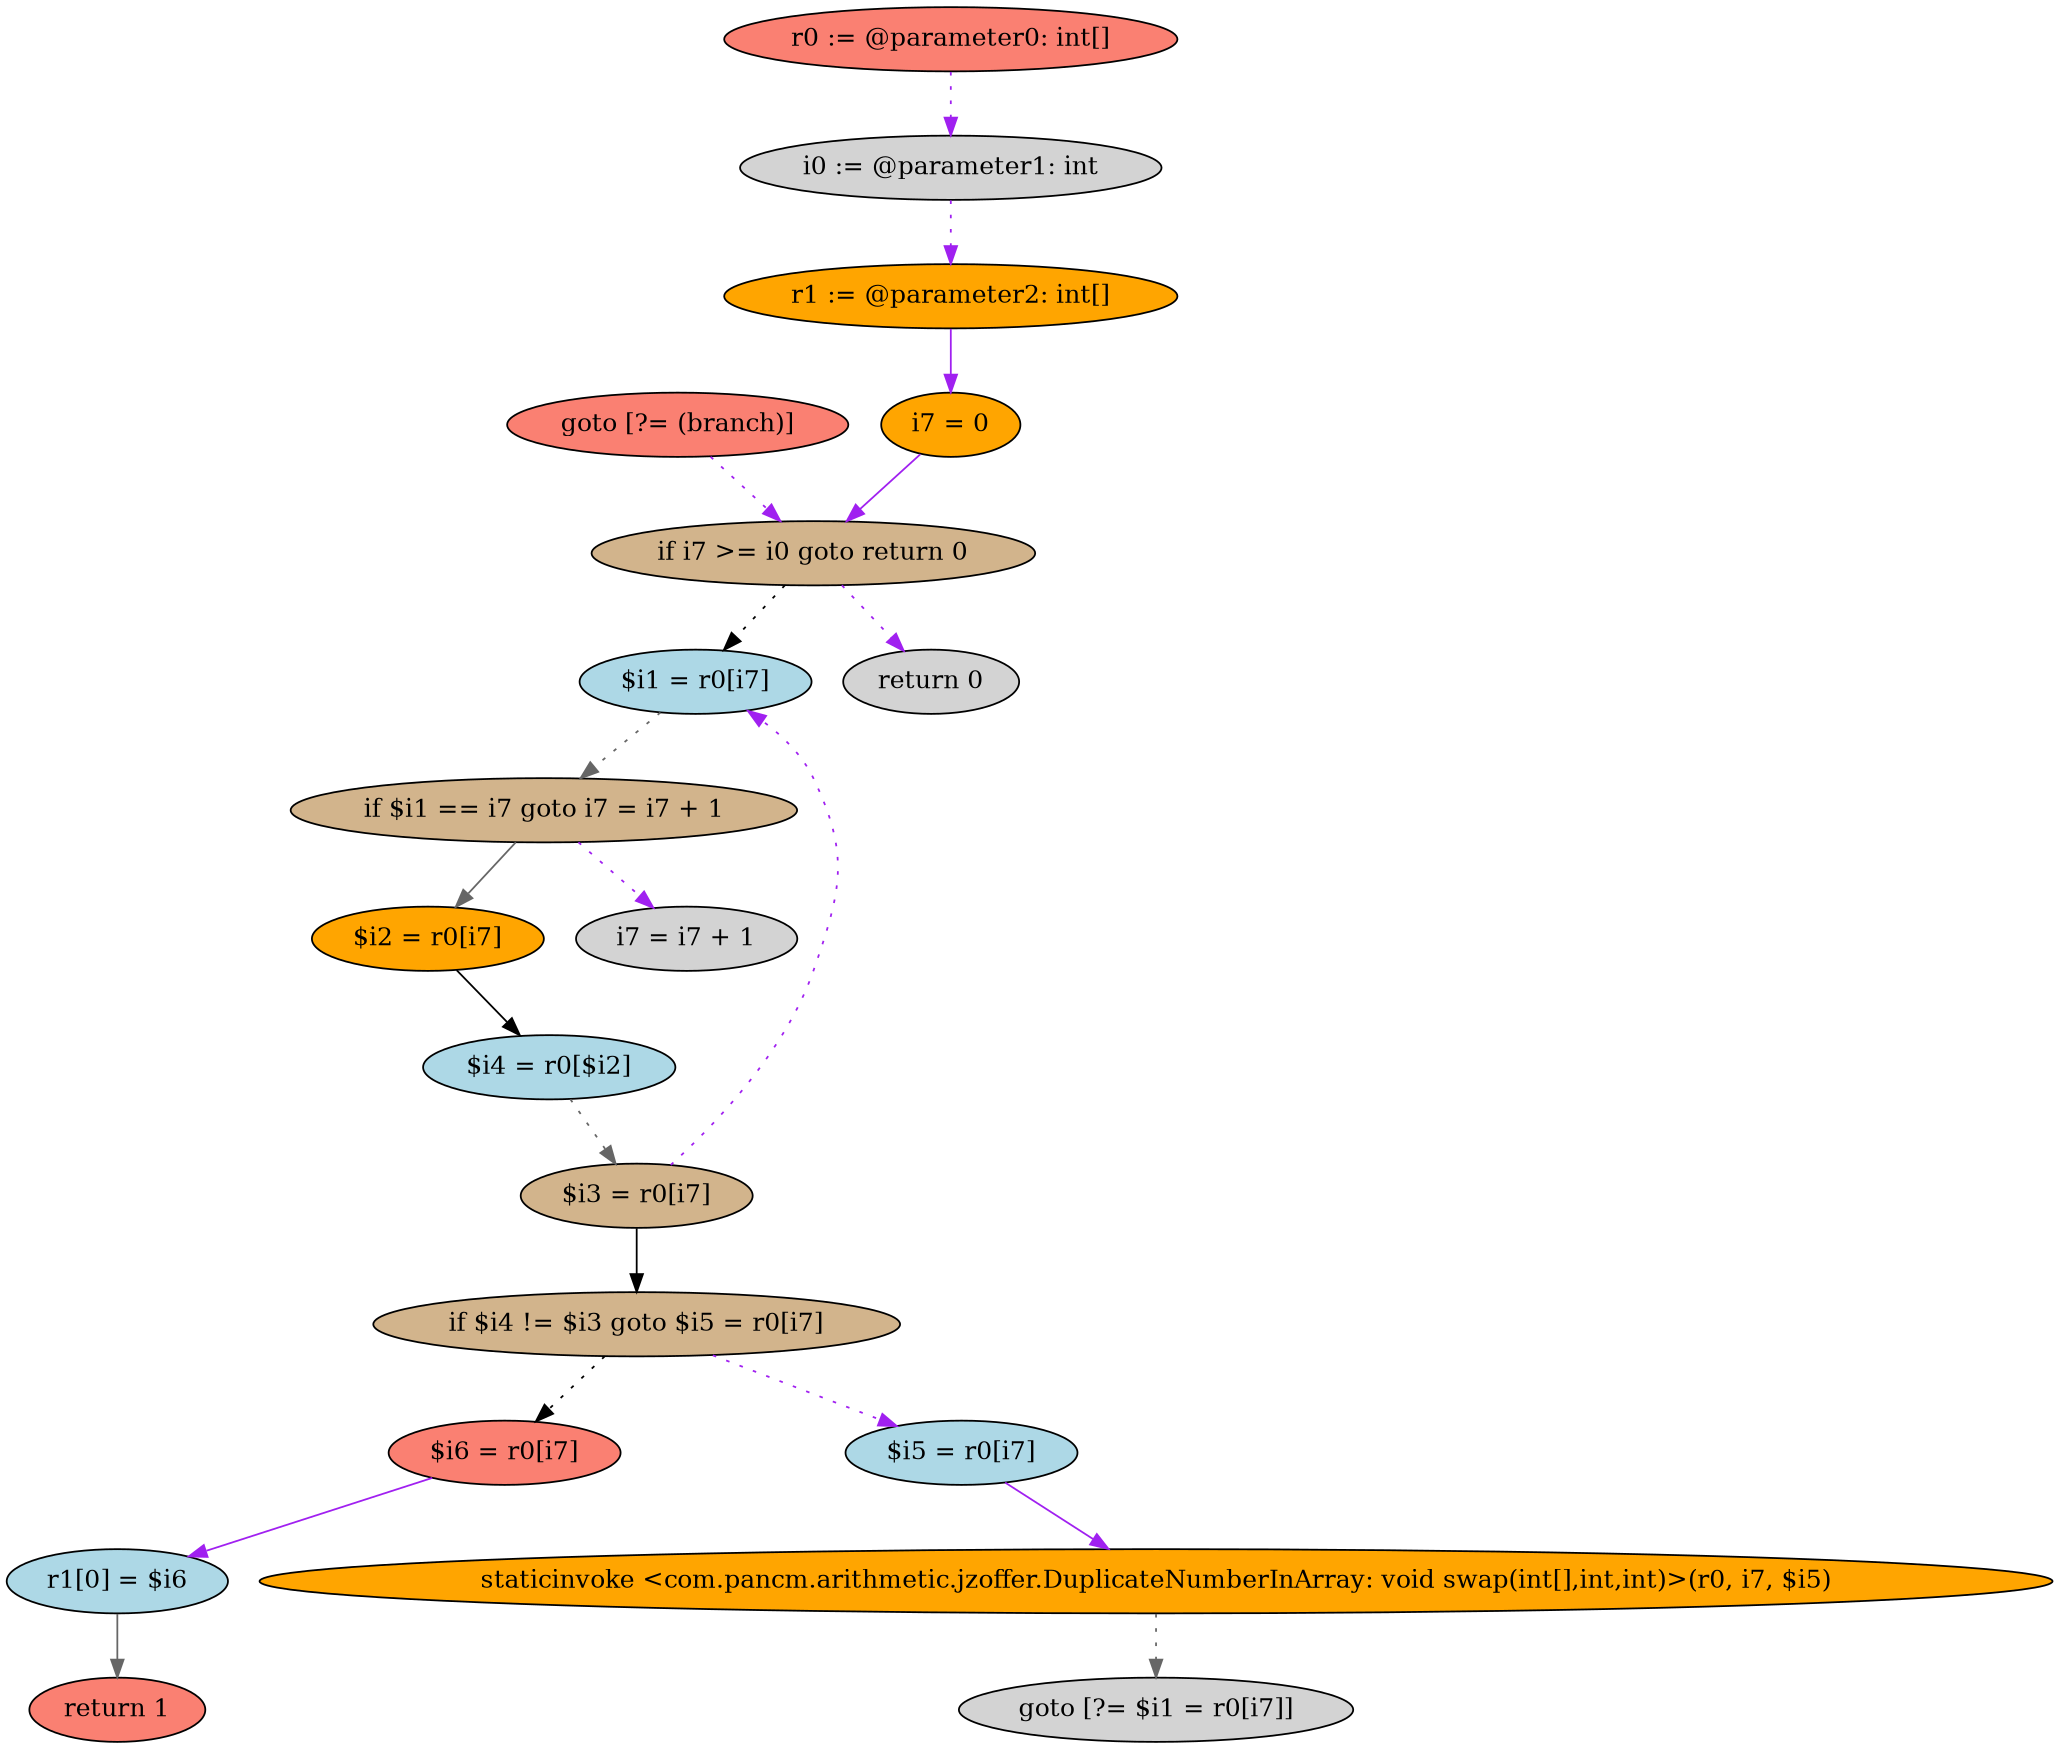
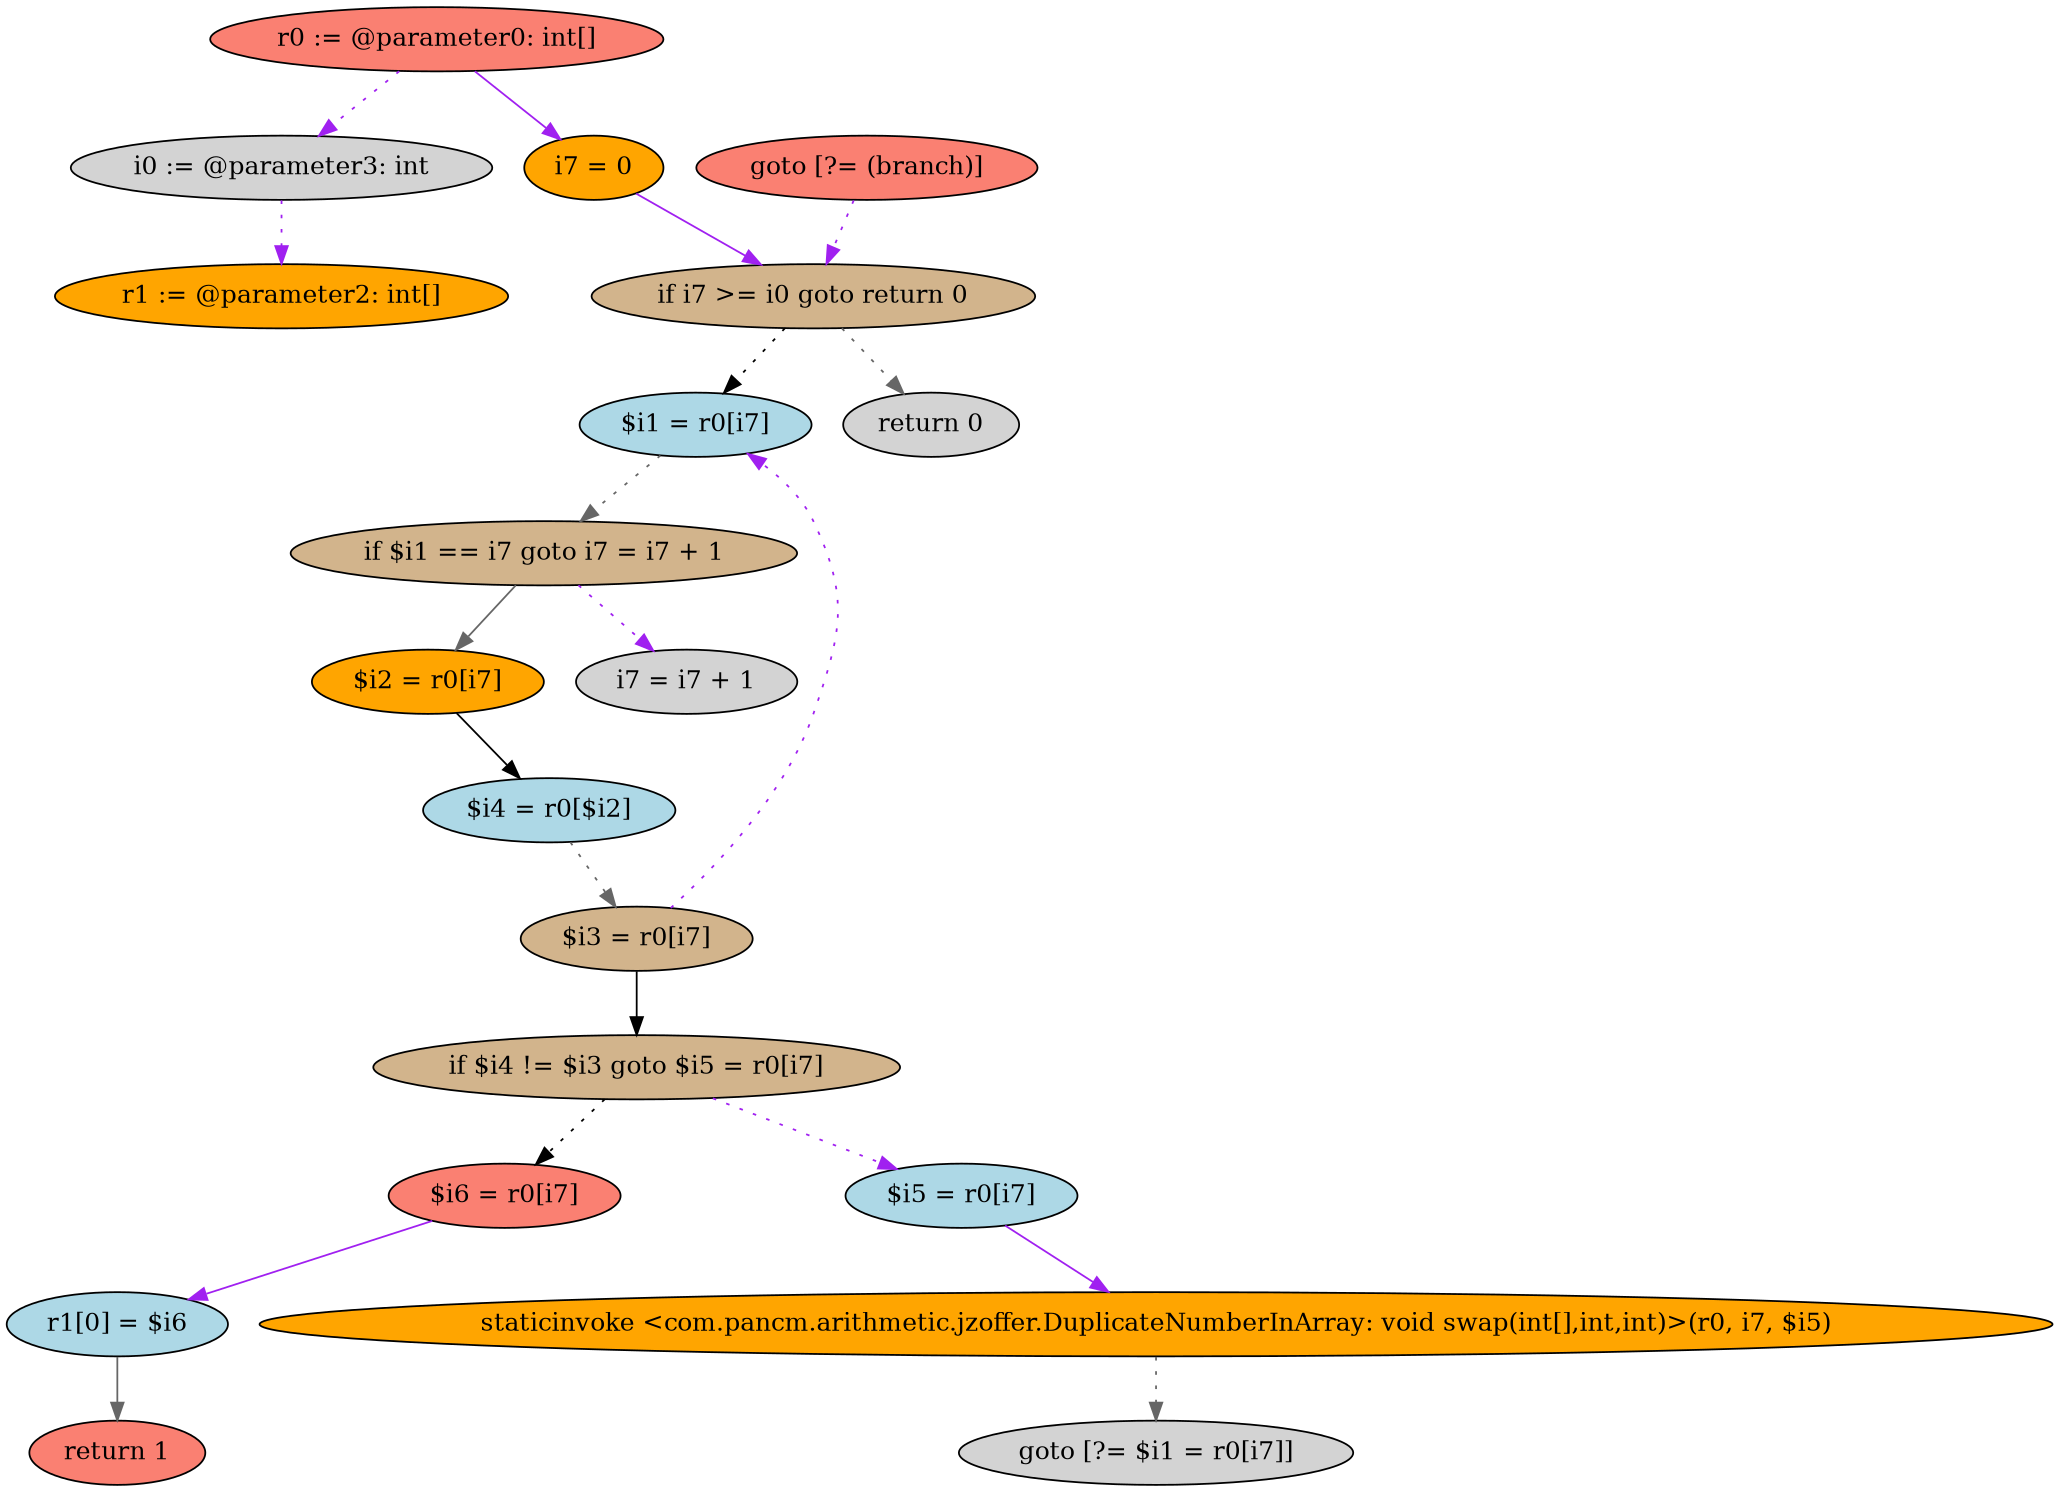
(951, 168) -> (282, 168)
(951, 352) -> (510, 100)
(867, 611) -> (867, 354)
